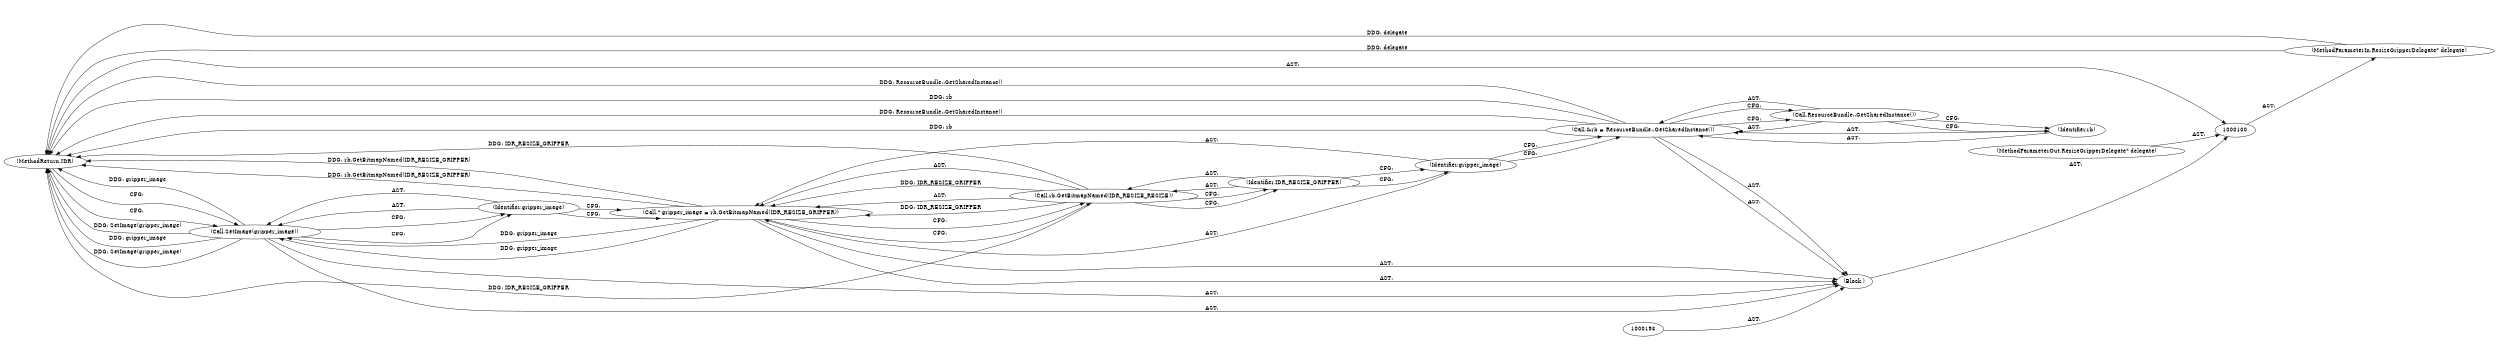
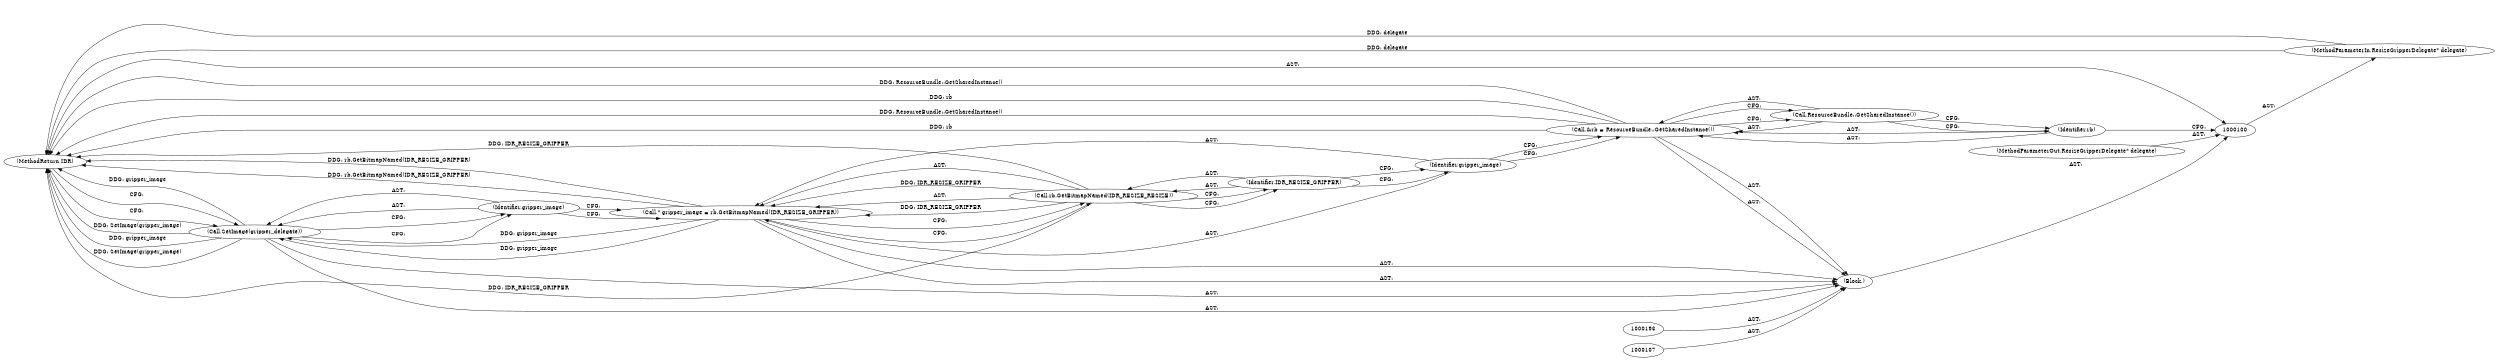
none -> (2158, 130)
(255, 232) -> (255, 232)
none -> (1643, 350)
